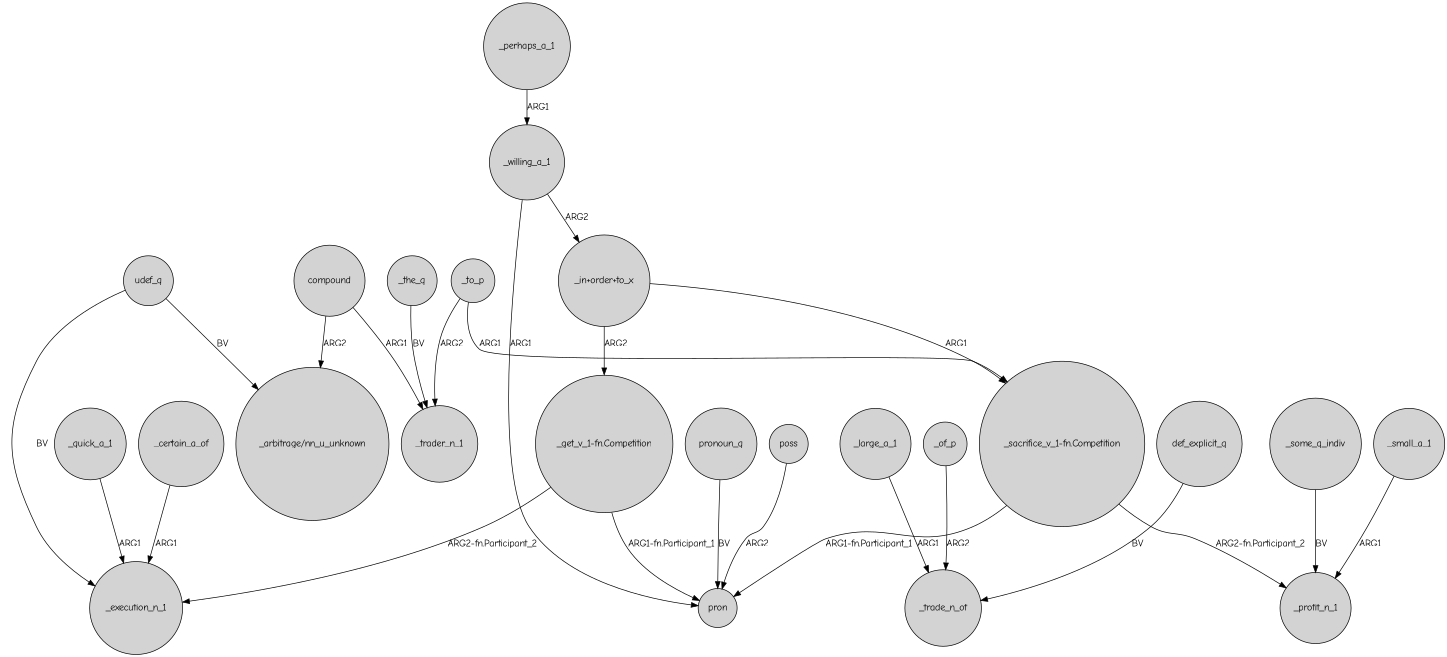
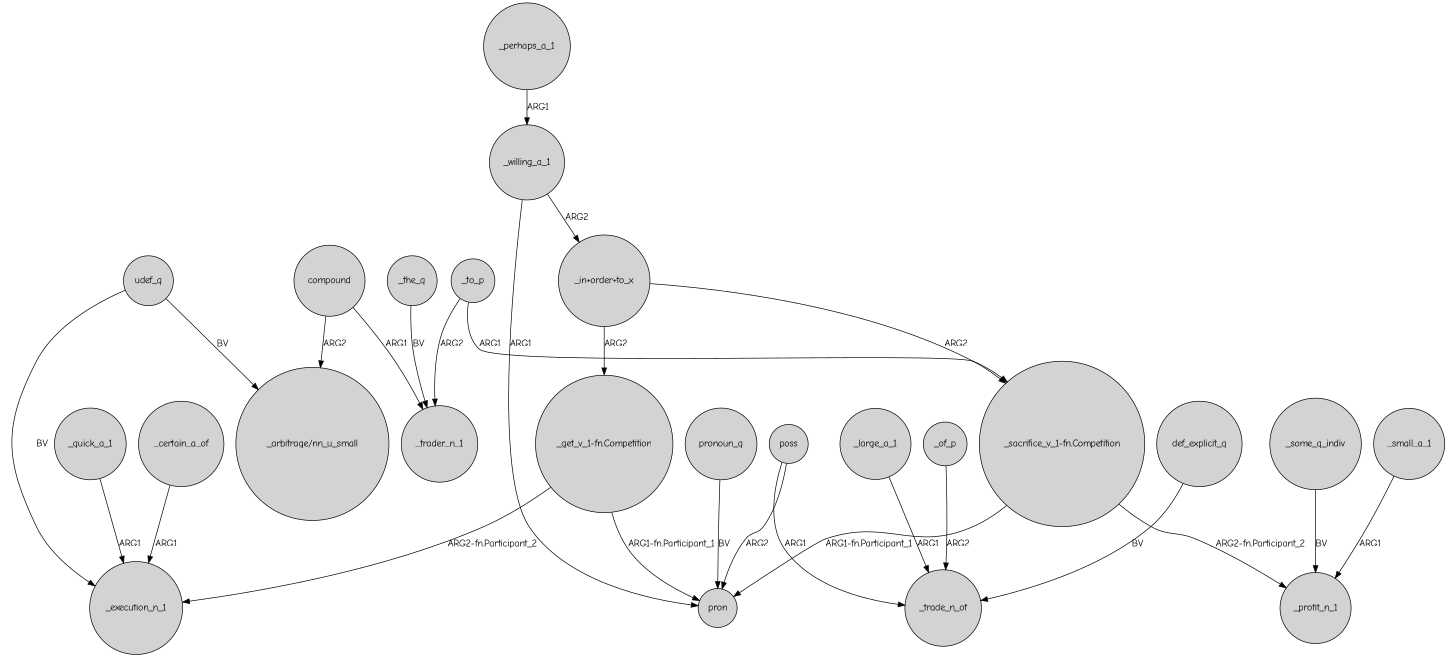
(956, 344) -> (956, 344)
(312, 444) -> (312, 444)
none -> (798, 564)
